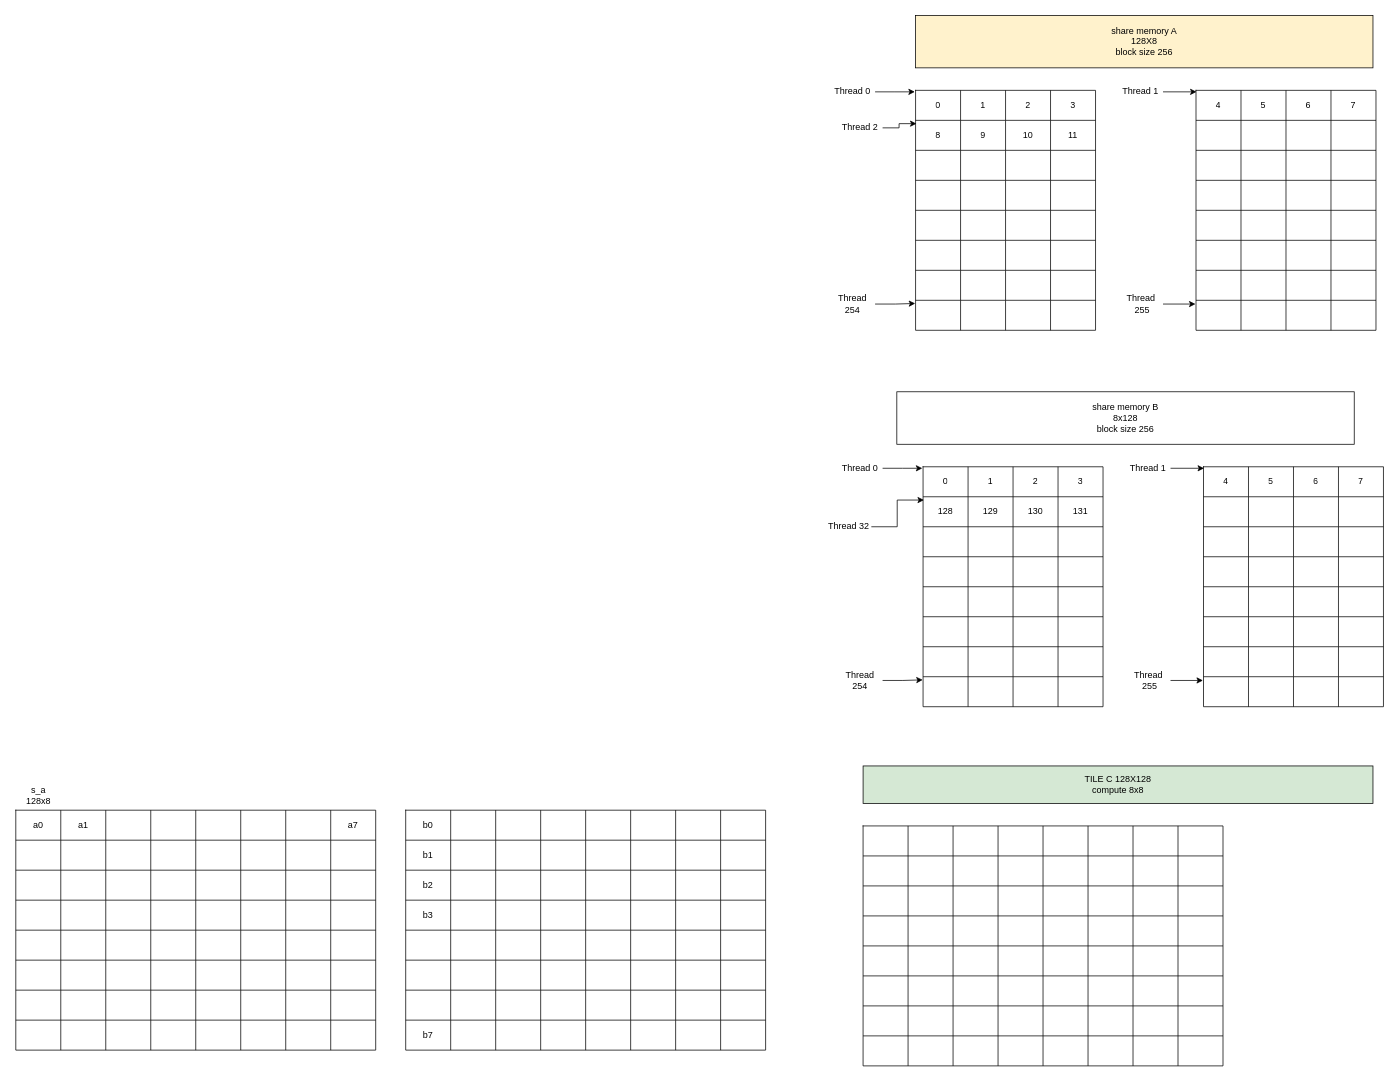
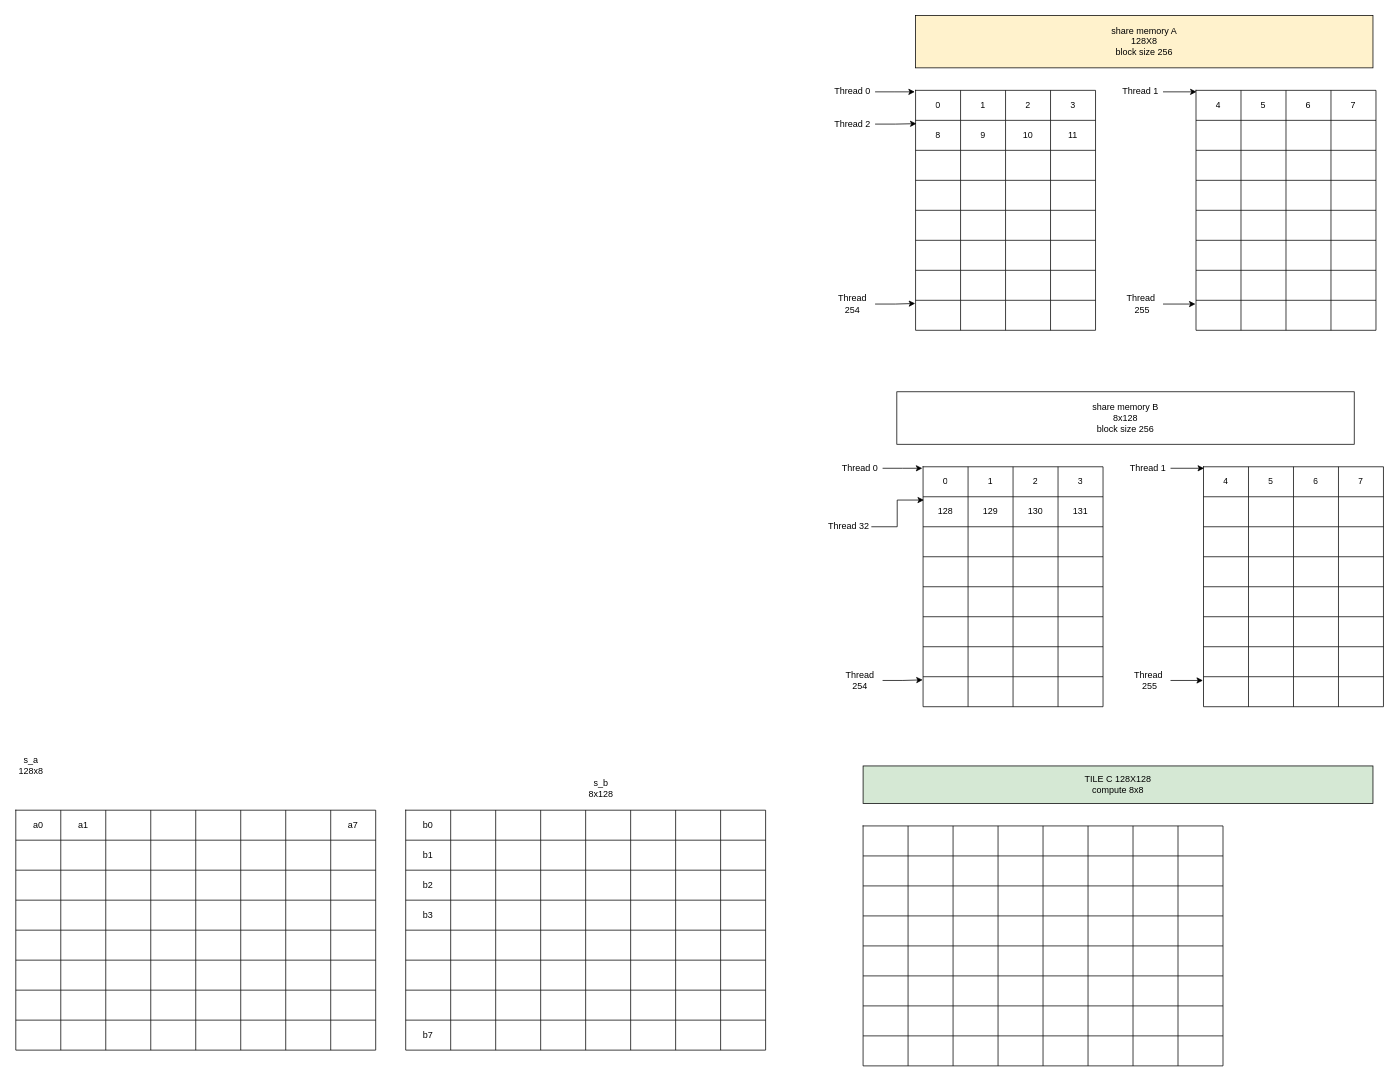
(860, 128) -> (852, 124)
none -> (600, 789)
(38, 795) -> (30, 765)
